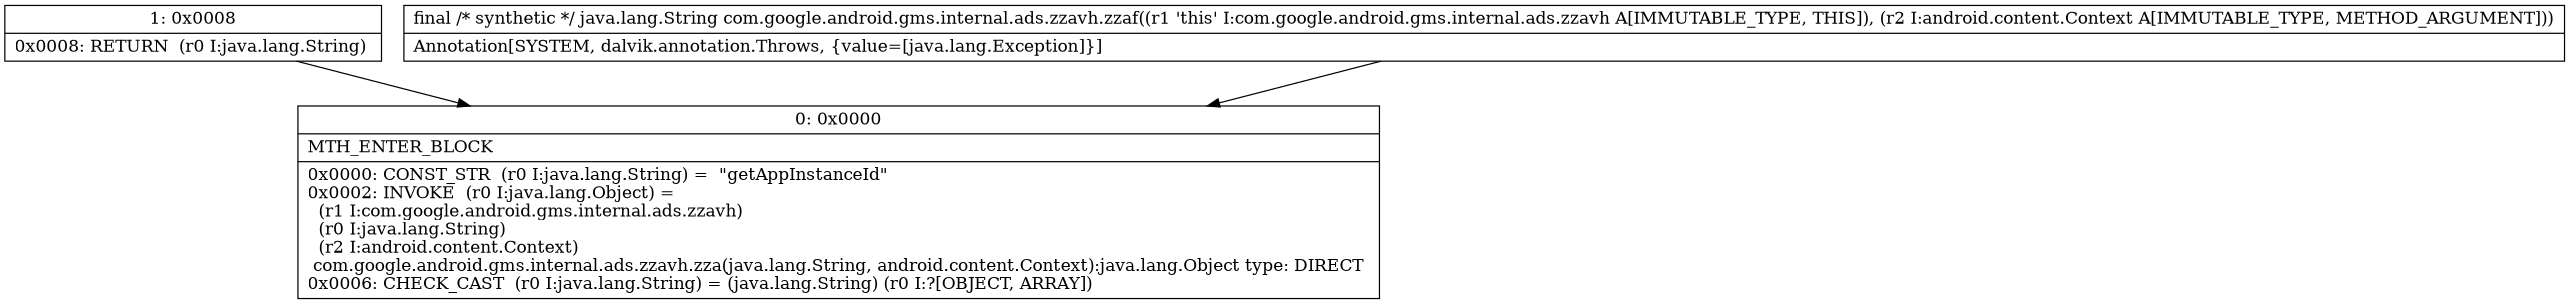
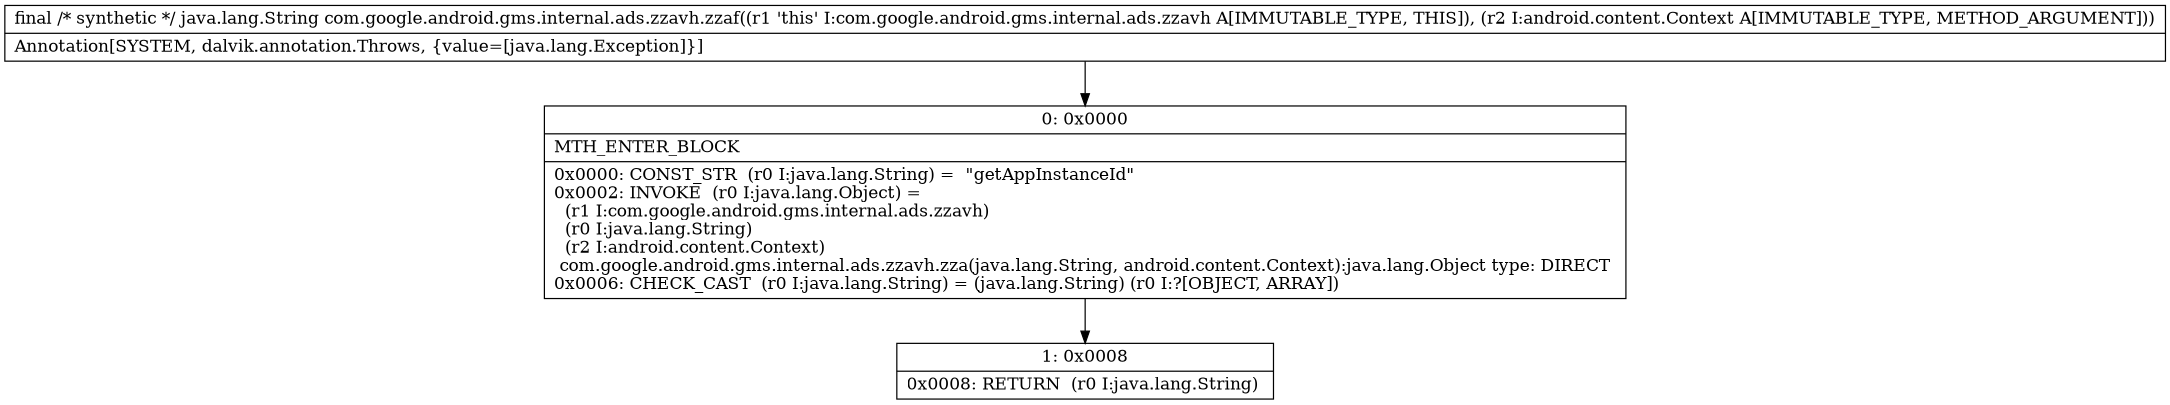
(377, 82) -> (1085, 315)
